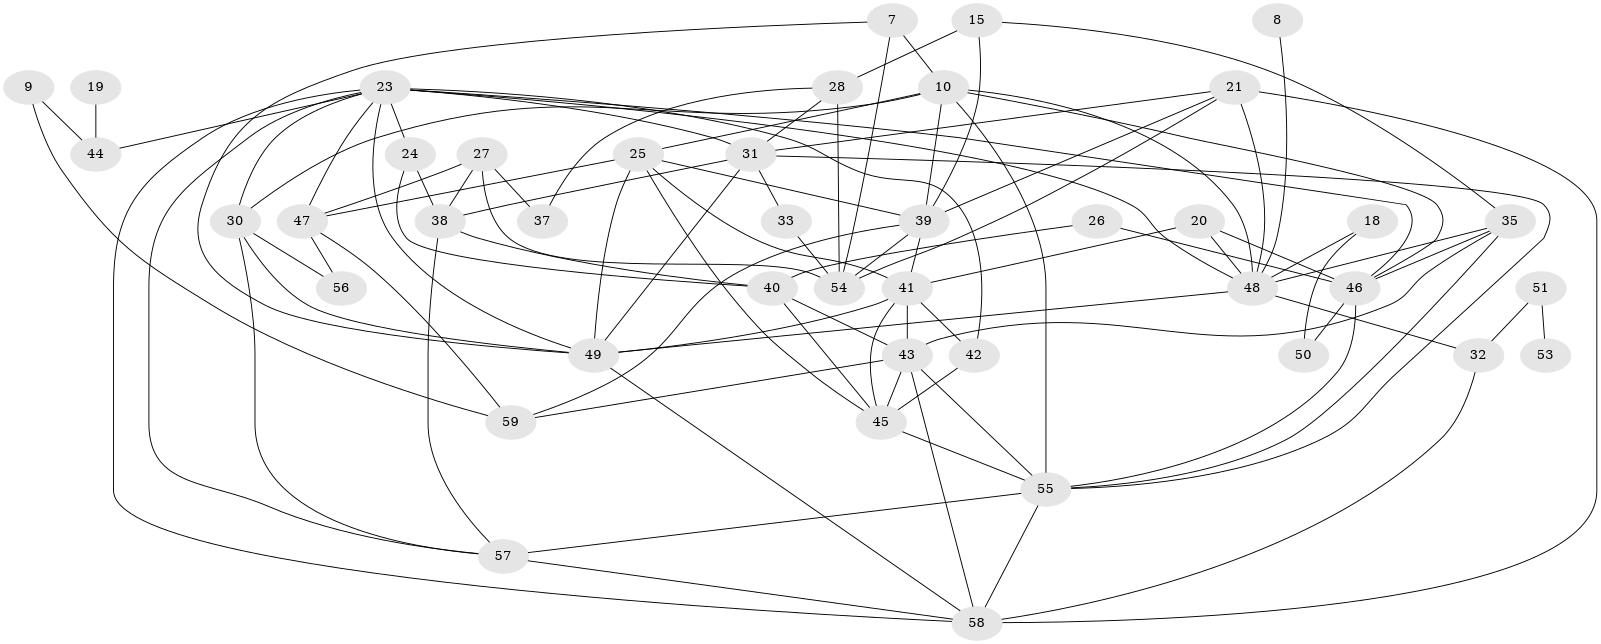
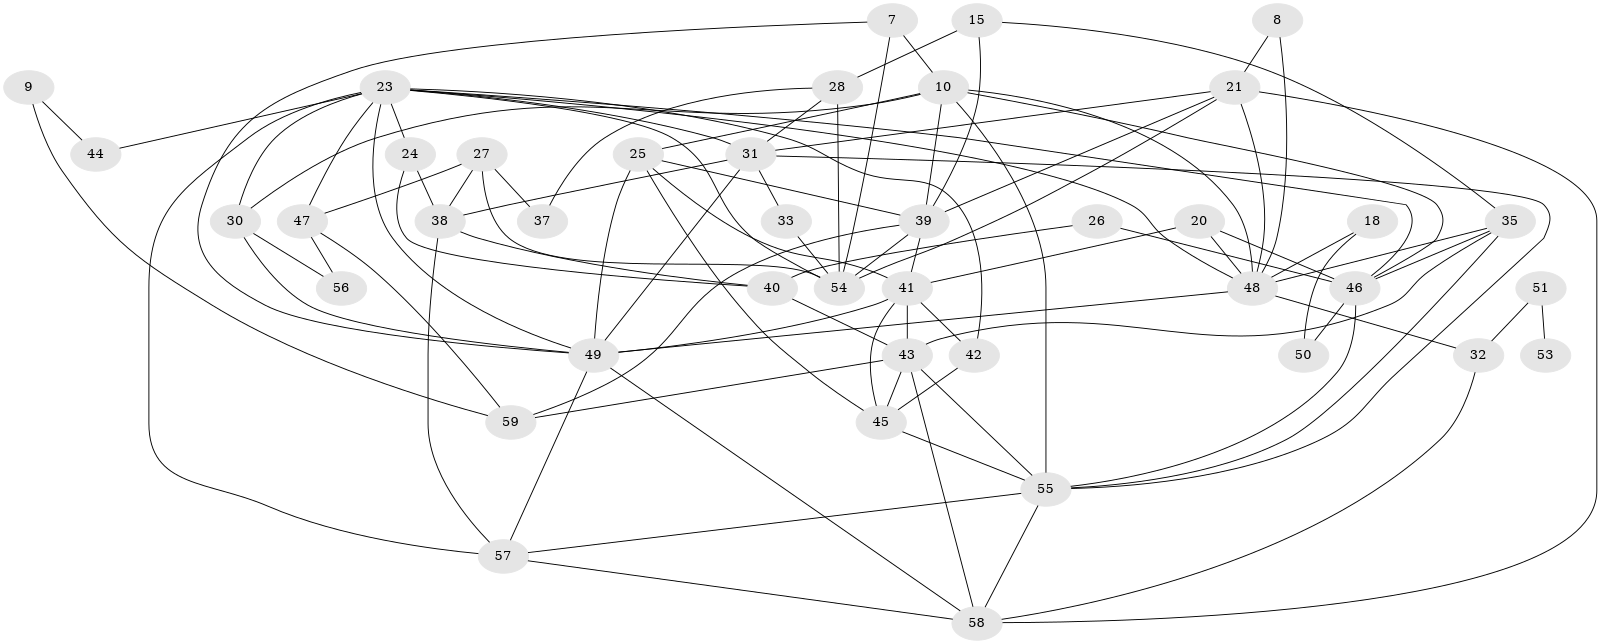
none -> (1256, 54)
(96, 87) -> none
(470, 188) -> none
(827, 356) -> none
(269, 468) -> (549, 456)
(250, 551) -> (656, 131)
